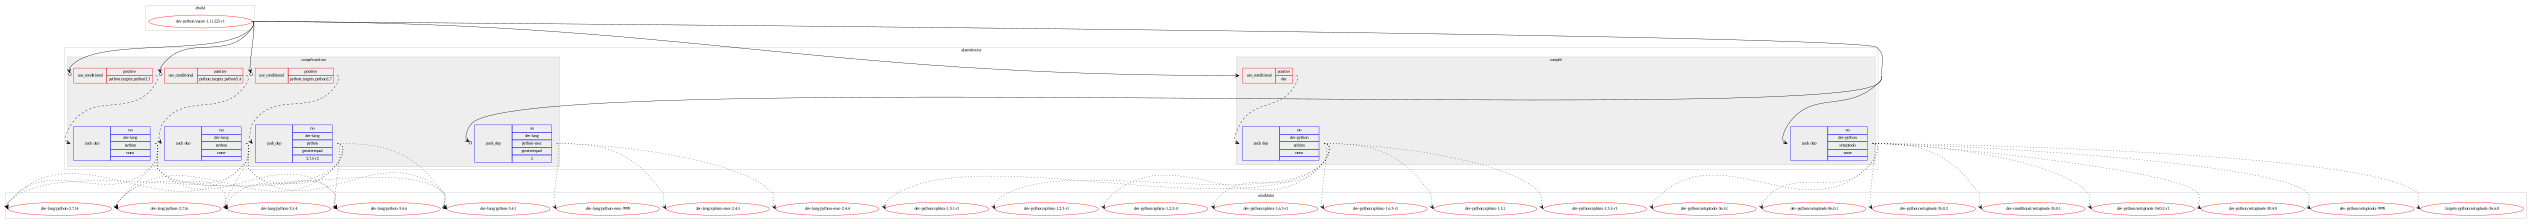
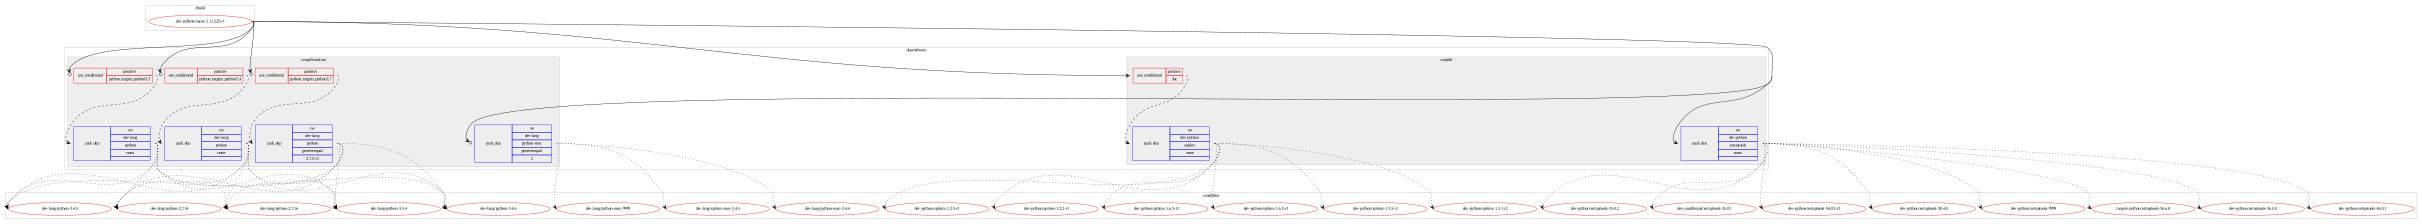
(1485, 209) -> none
